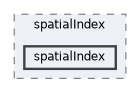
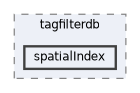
(70, 26) -> (70, 26)
